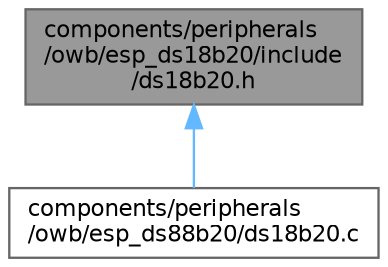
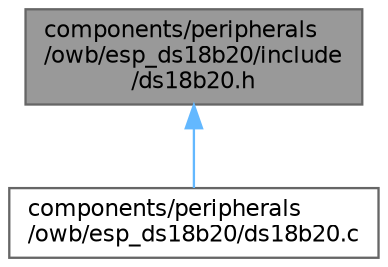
(194, 223) -> (194, 223)
